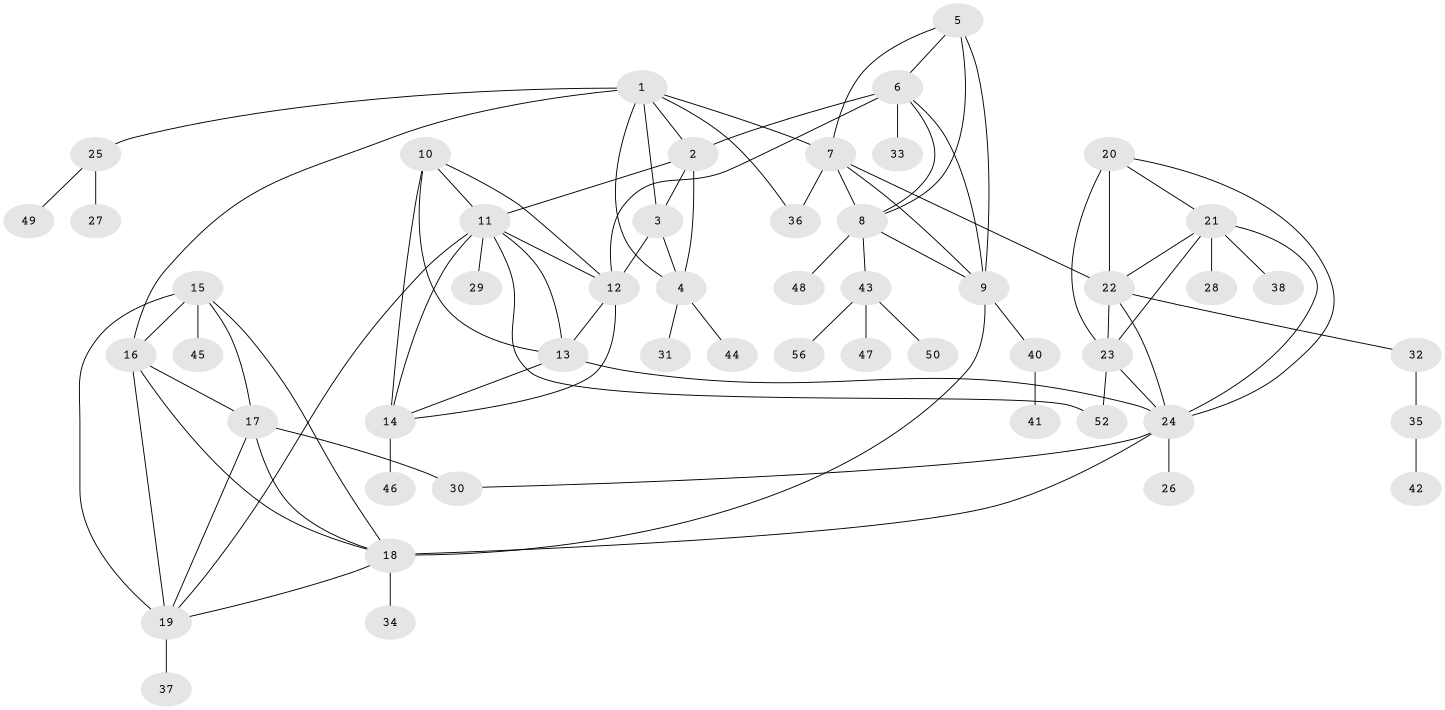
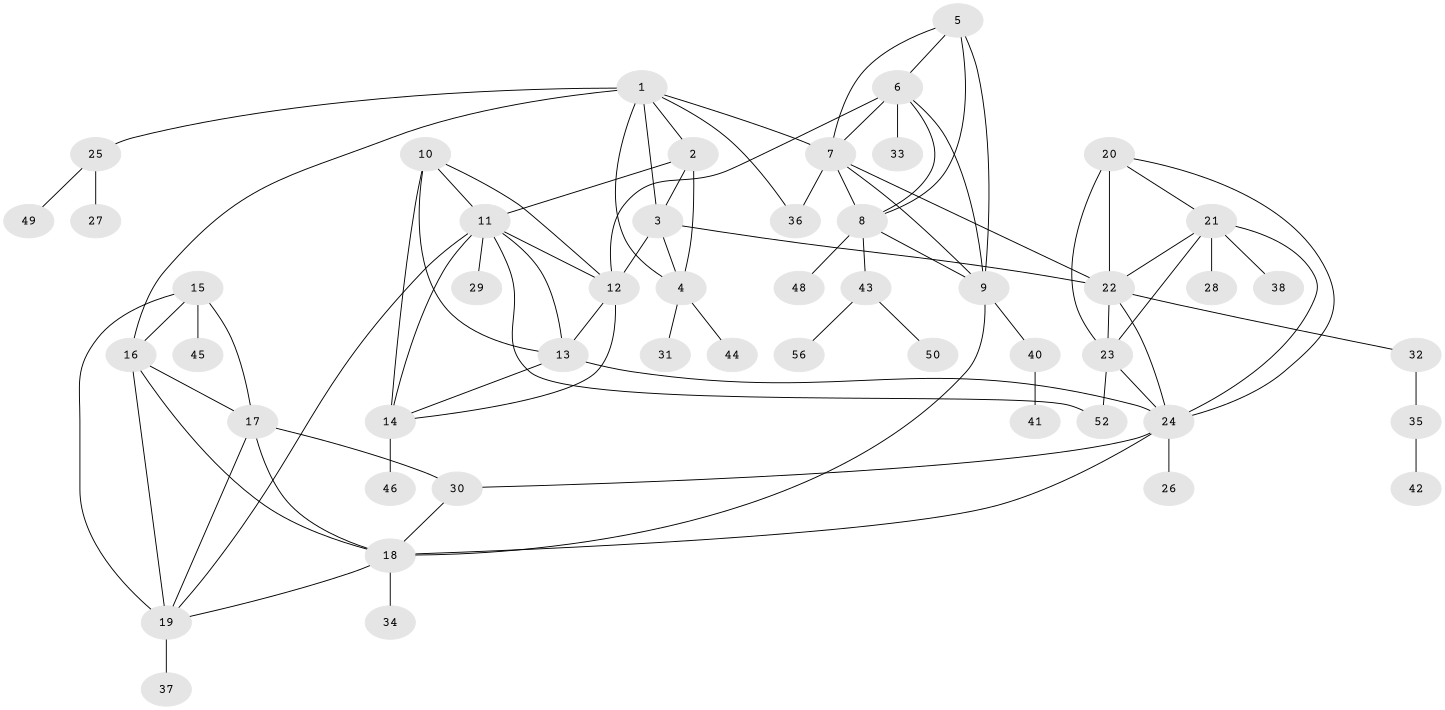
(793, 117) -> (864, 121)
none -> (884, 253)
(866, 355) -> none
(304, 415) -> (424, 522)
